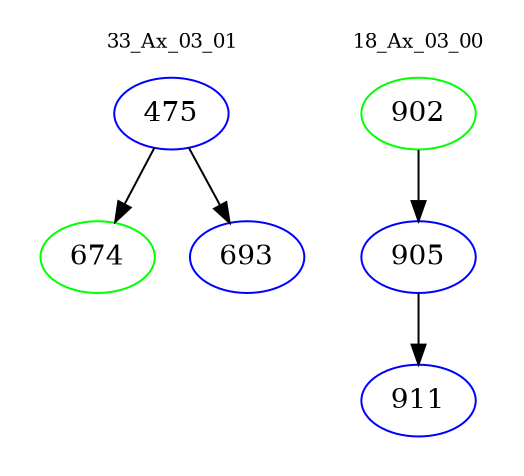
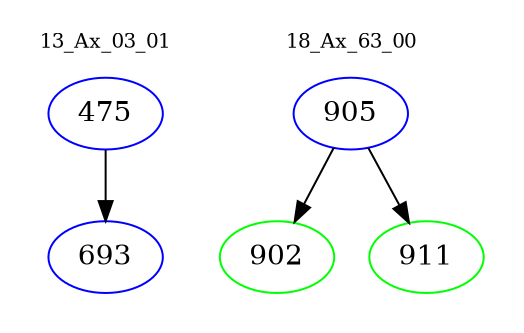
(172, 43) -> (106, 43)
(419, 43) -> (352, 43)
(419, 176) -> (319, 176)
(98, 257) -> none
(419, 401) -> (427, 257)
